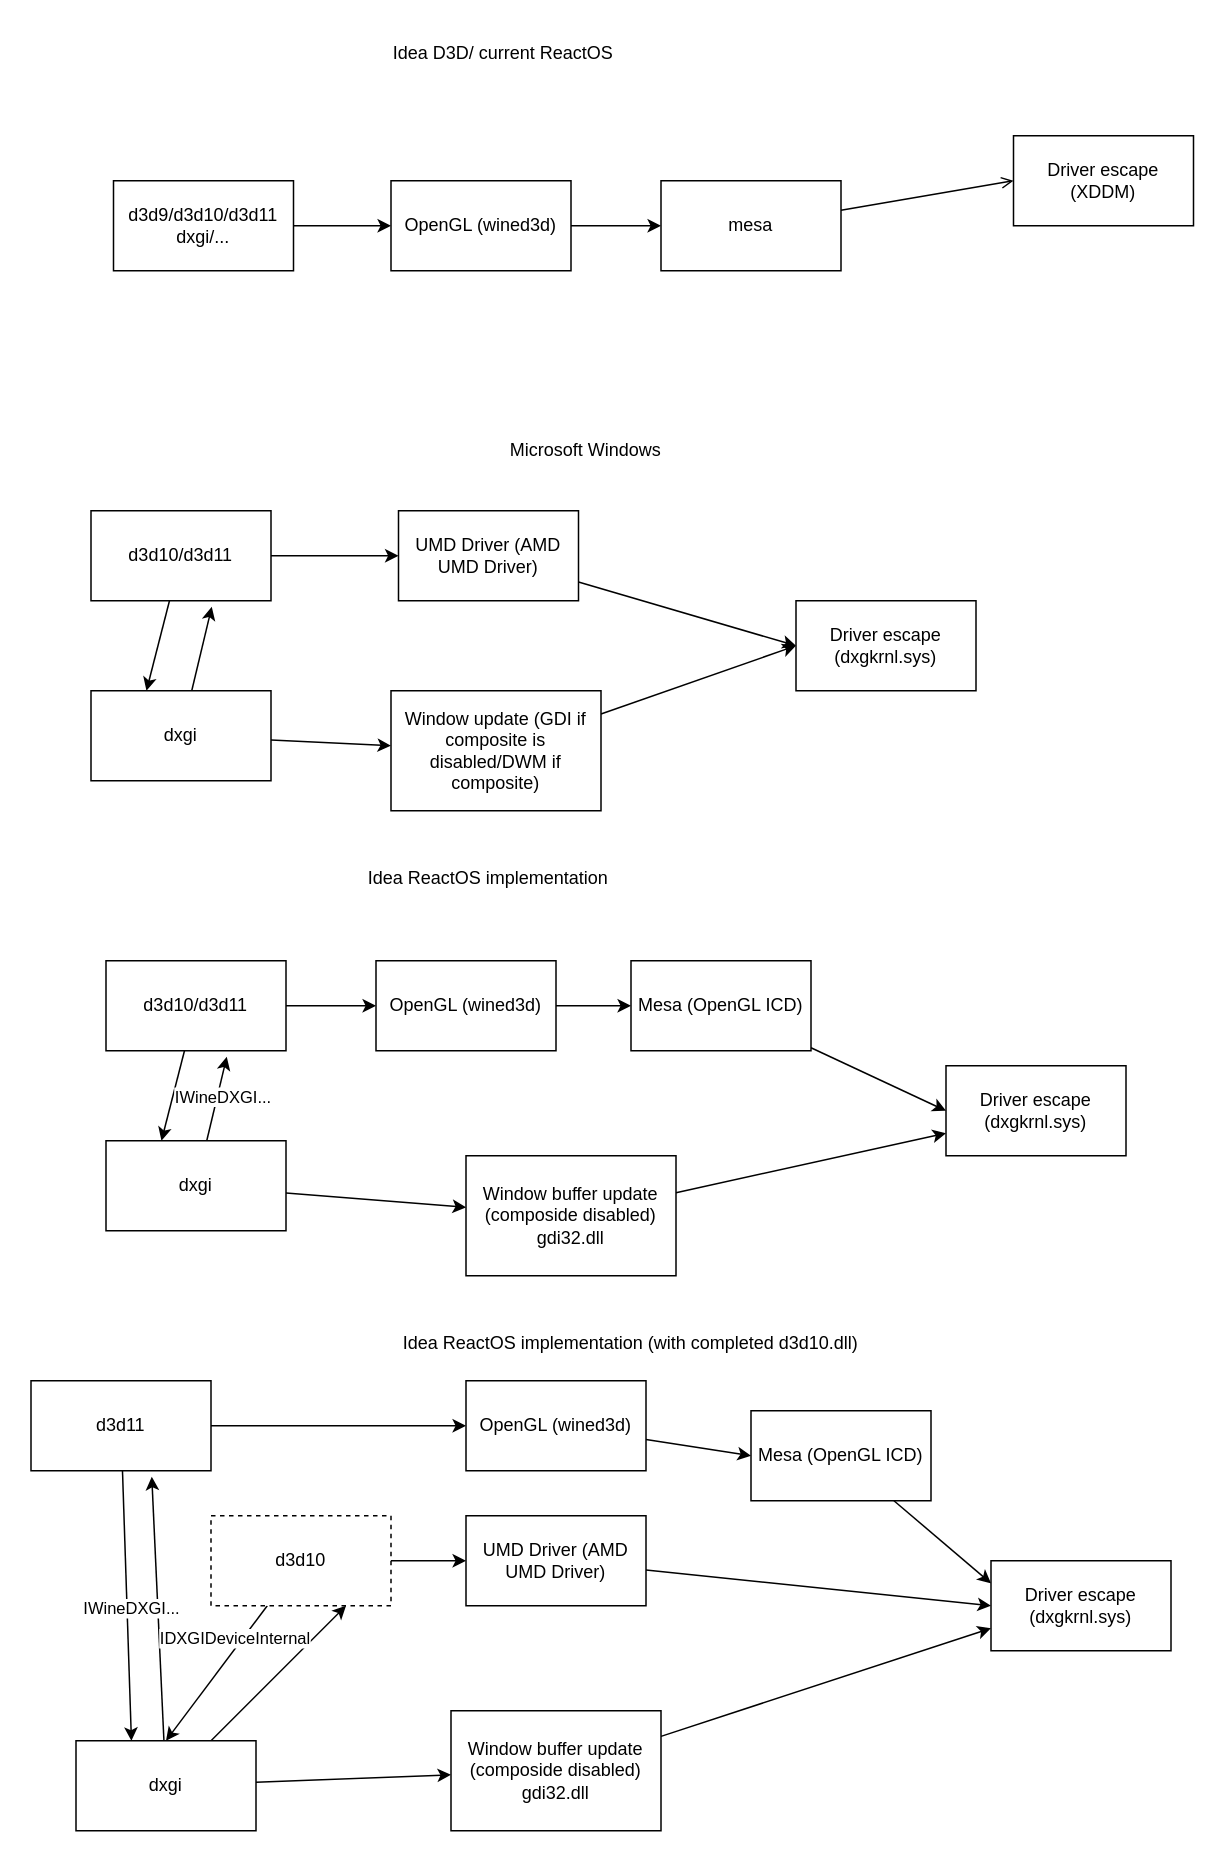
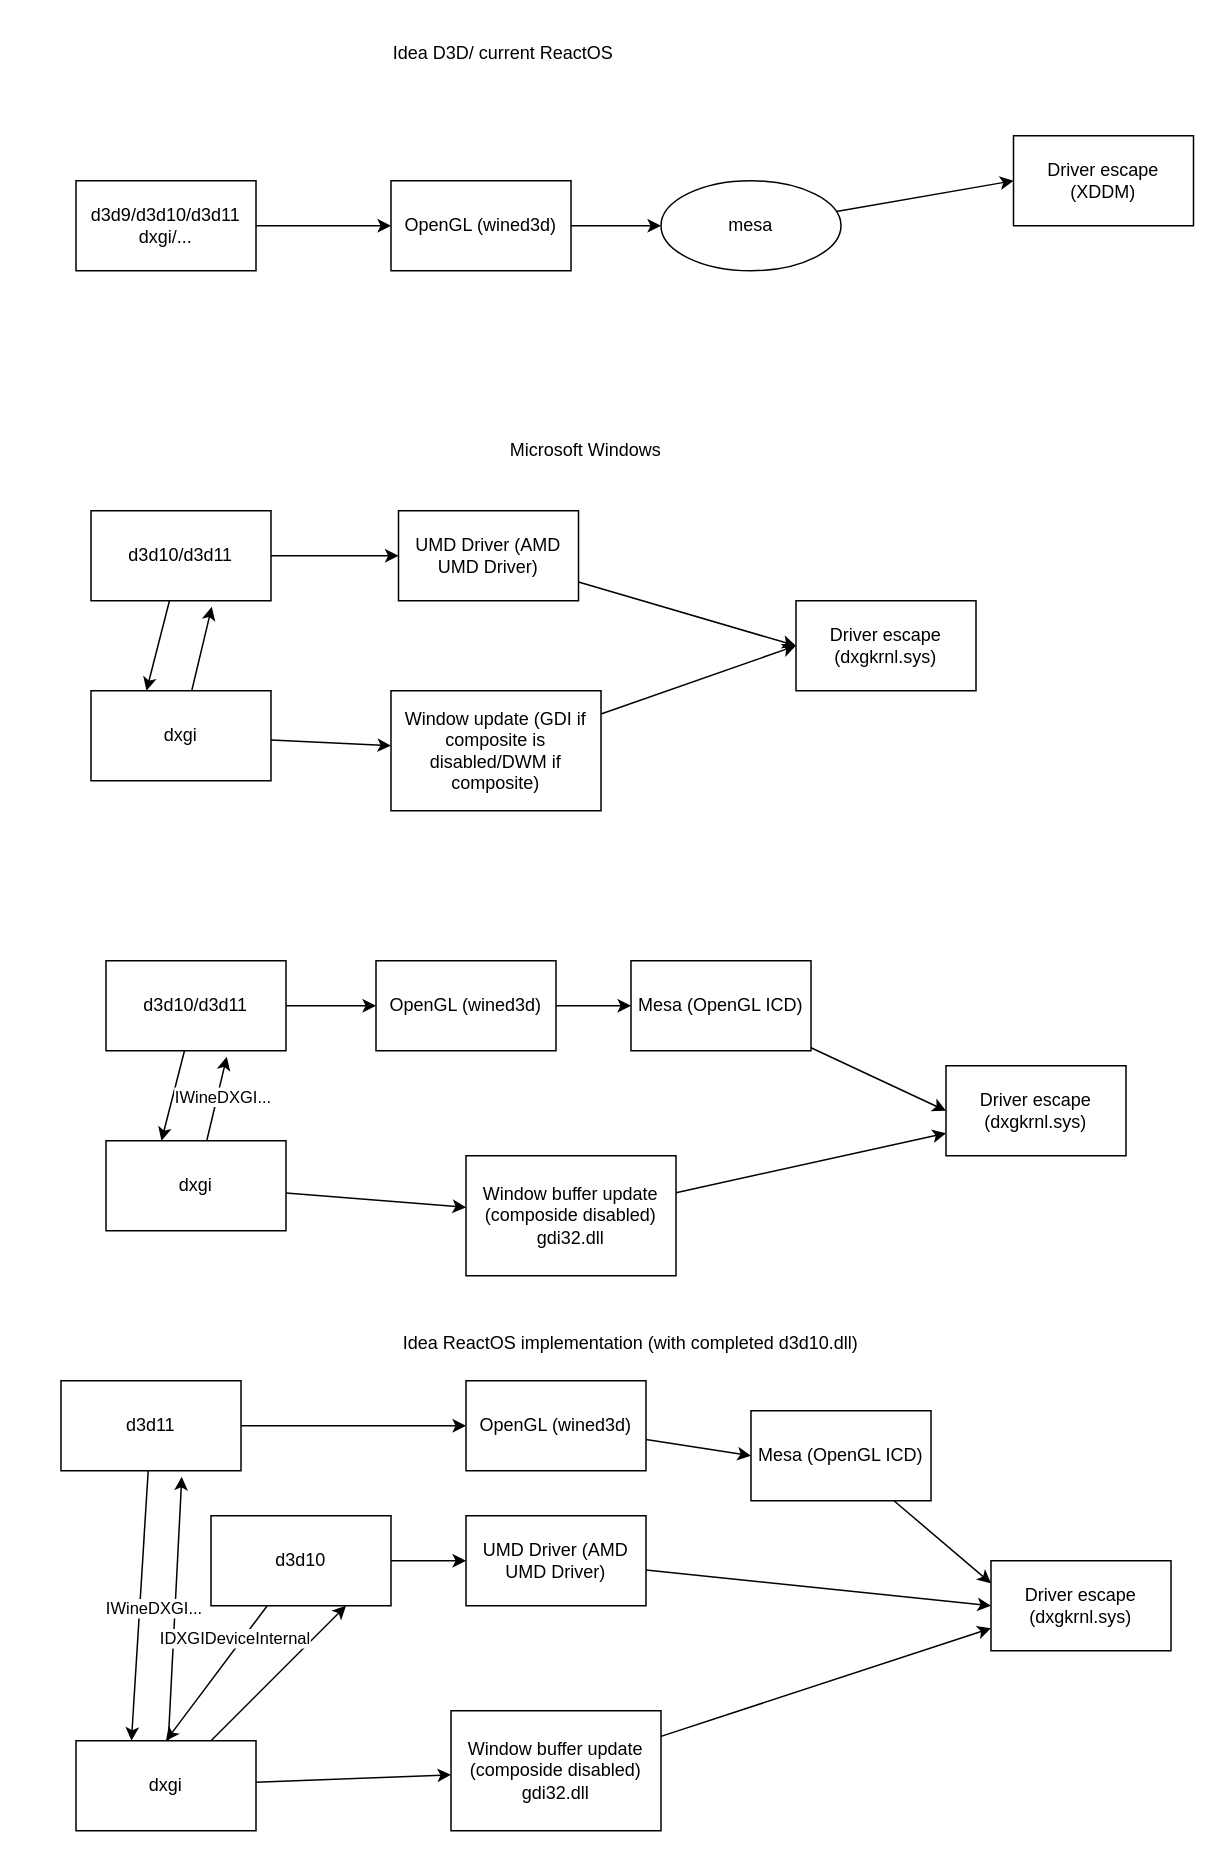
(1004, 182) -> (1002, 183)
(203, 226) -> (166, 226)
(751, 226) -> (751, 226)
(488, 878) -> none
(121, 1426) -> (151, 1426)
(301, 1561) -> (301, 1561)
